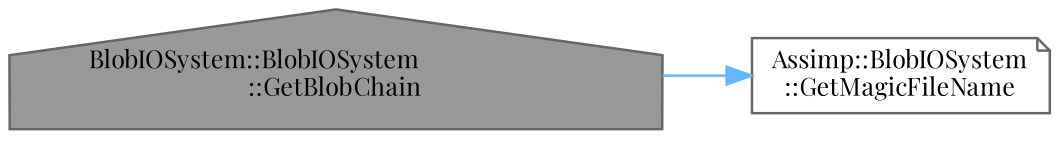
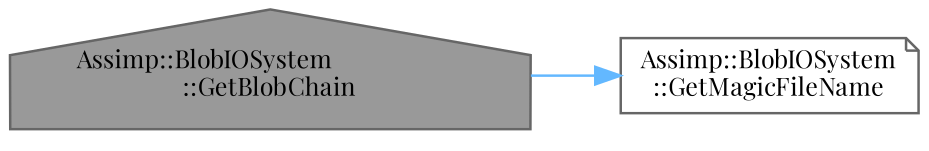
(336, 76) -> (270, 76)
